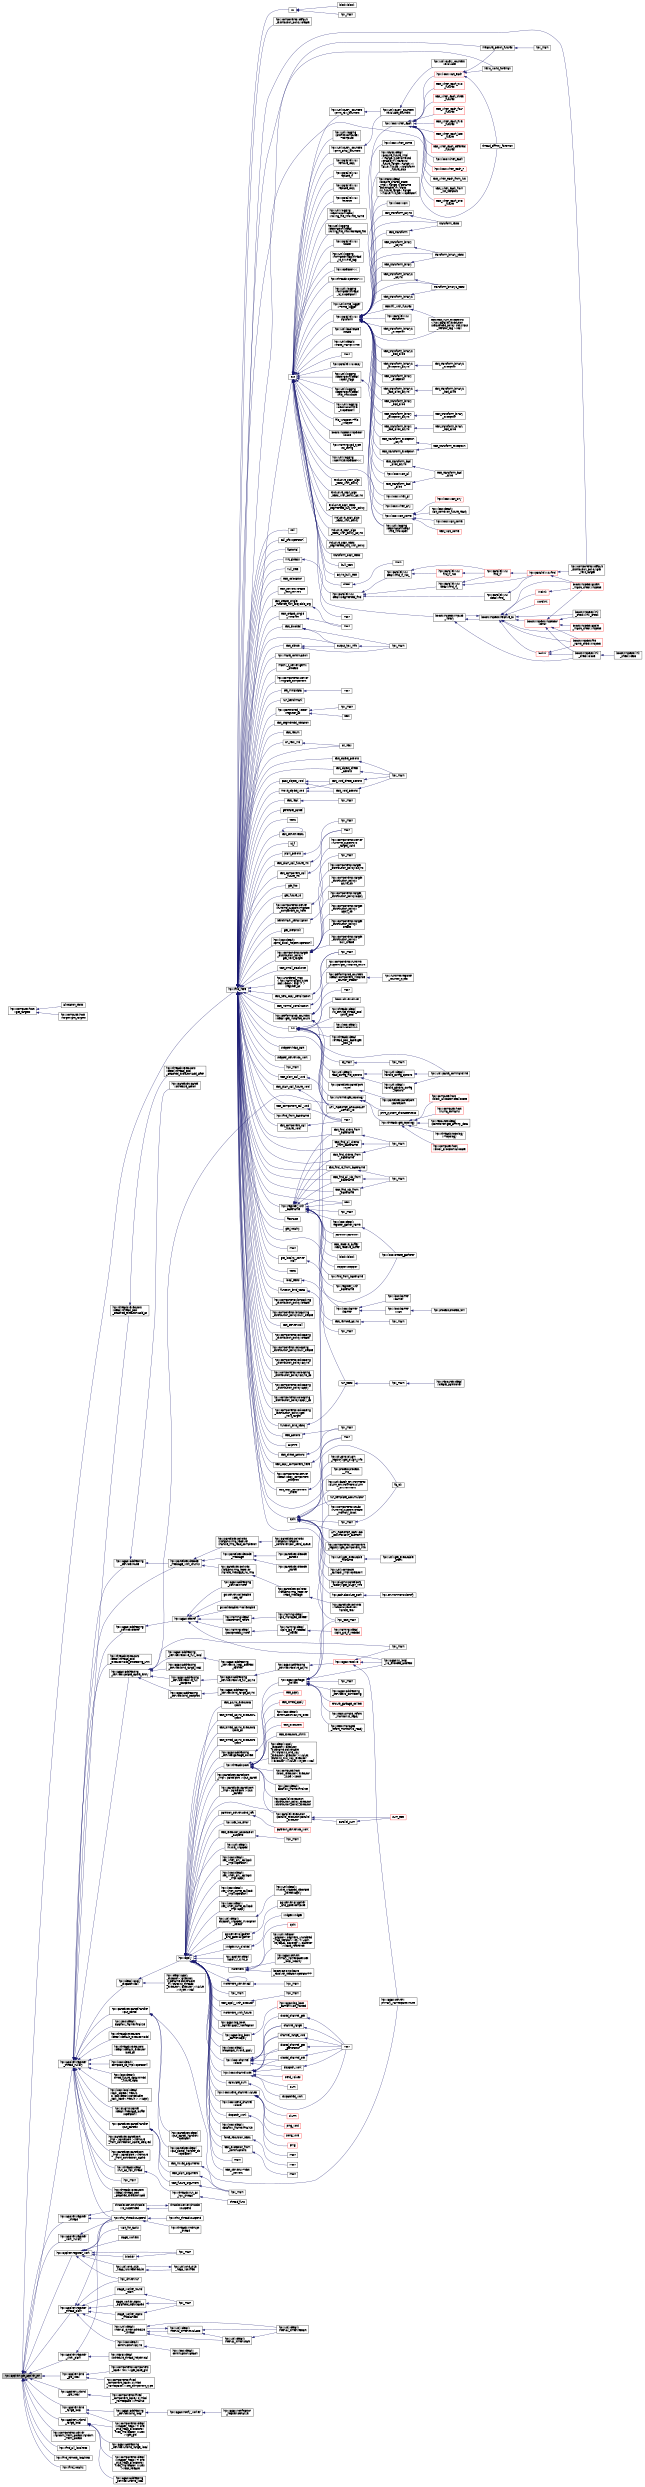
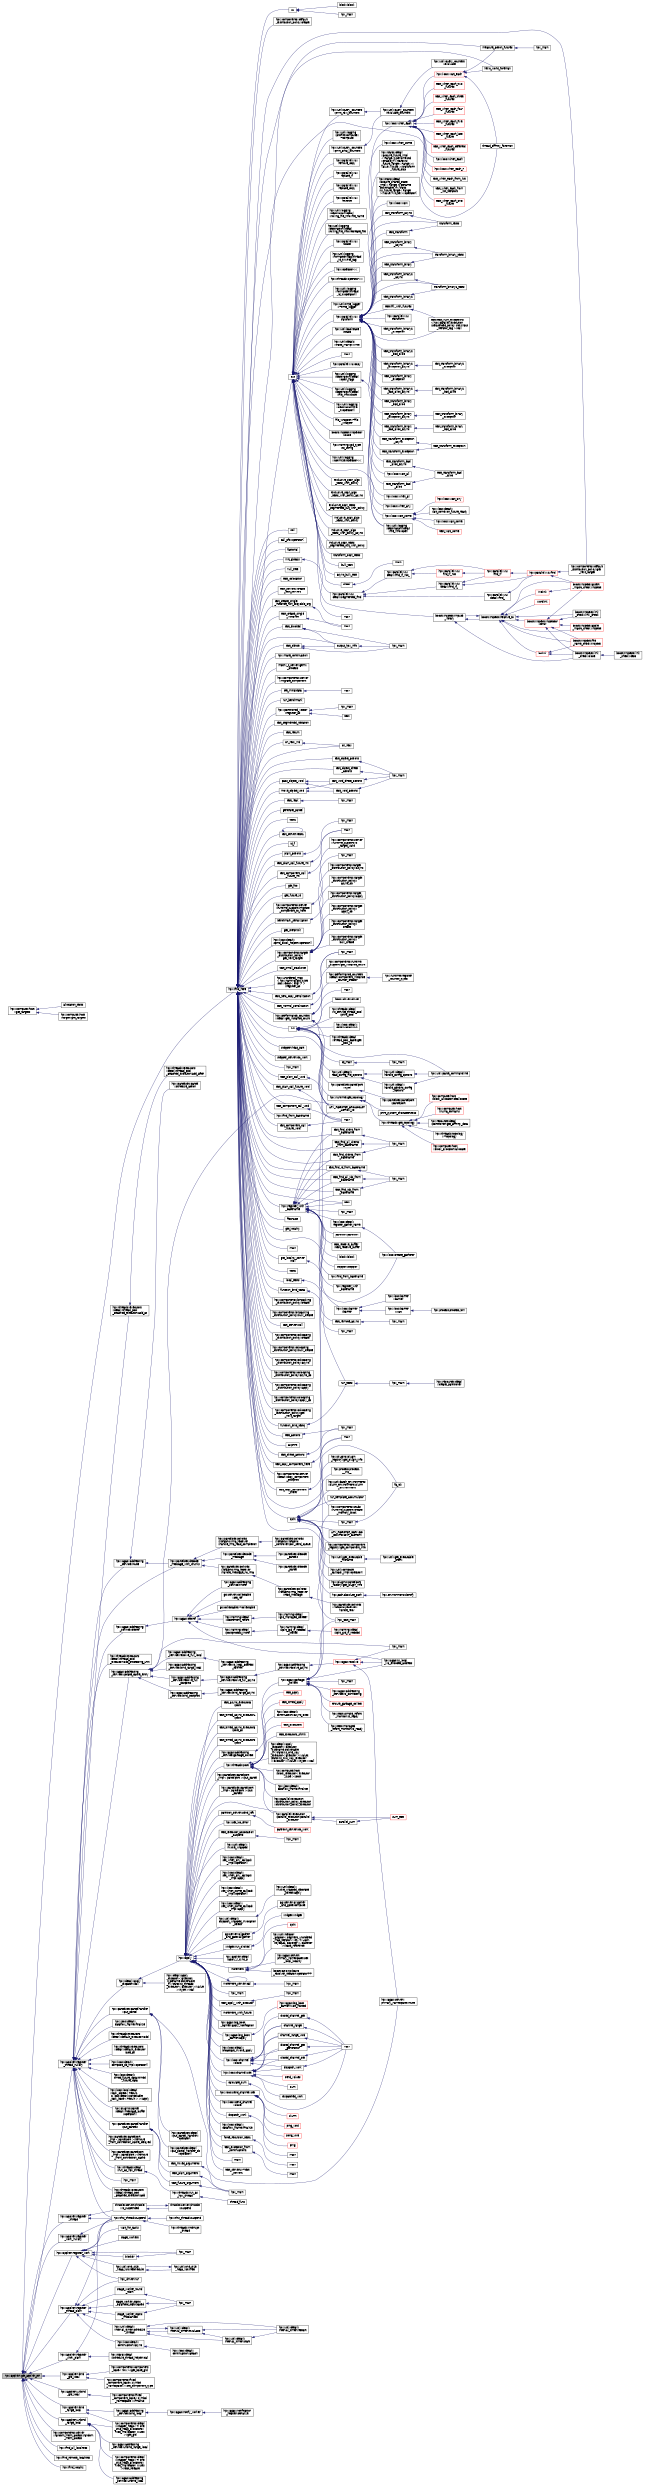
(347, 1693) -> (347, 1693)
(237, 2093) -> (237, 2093)
